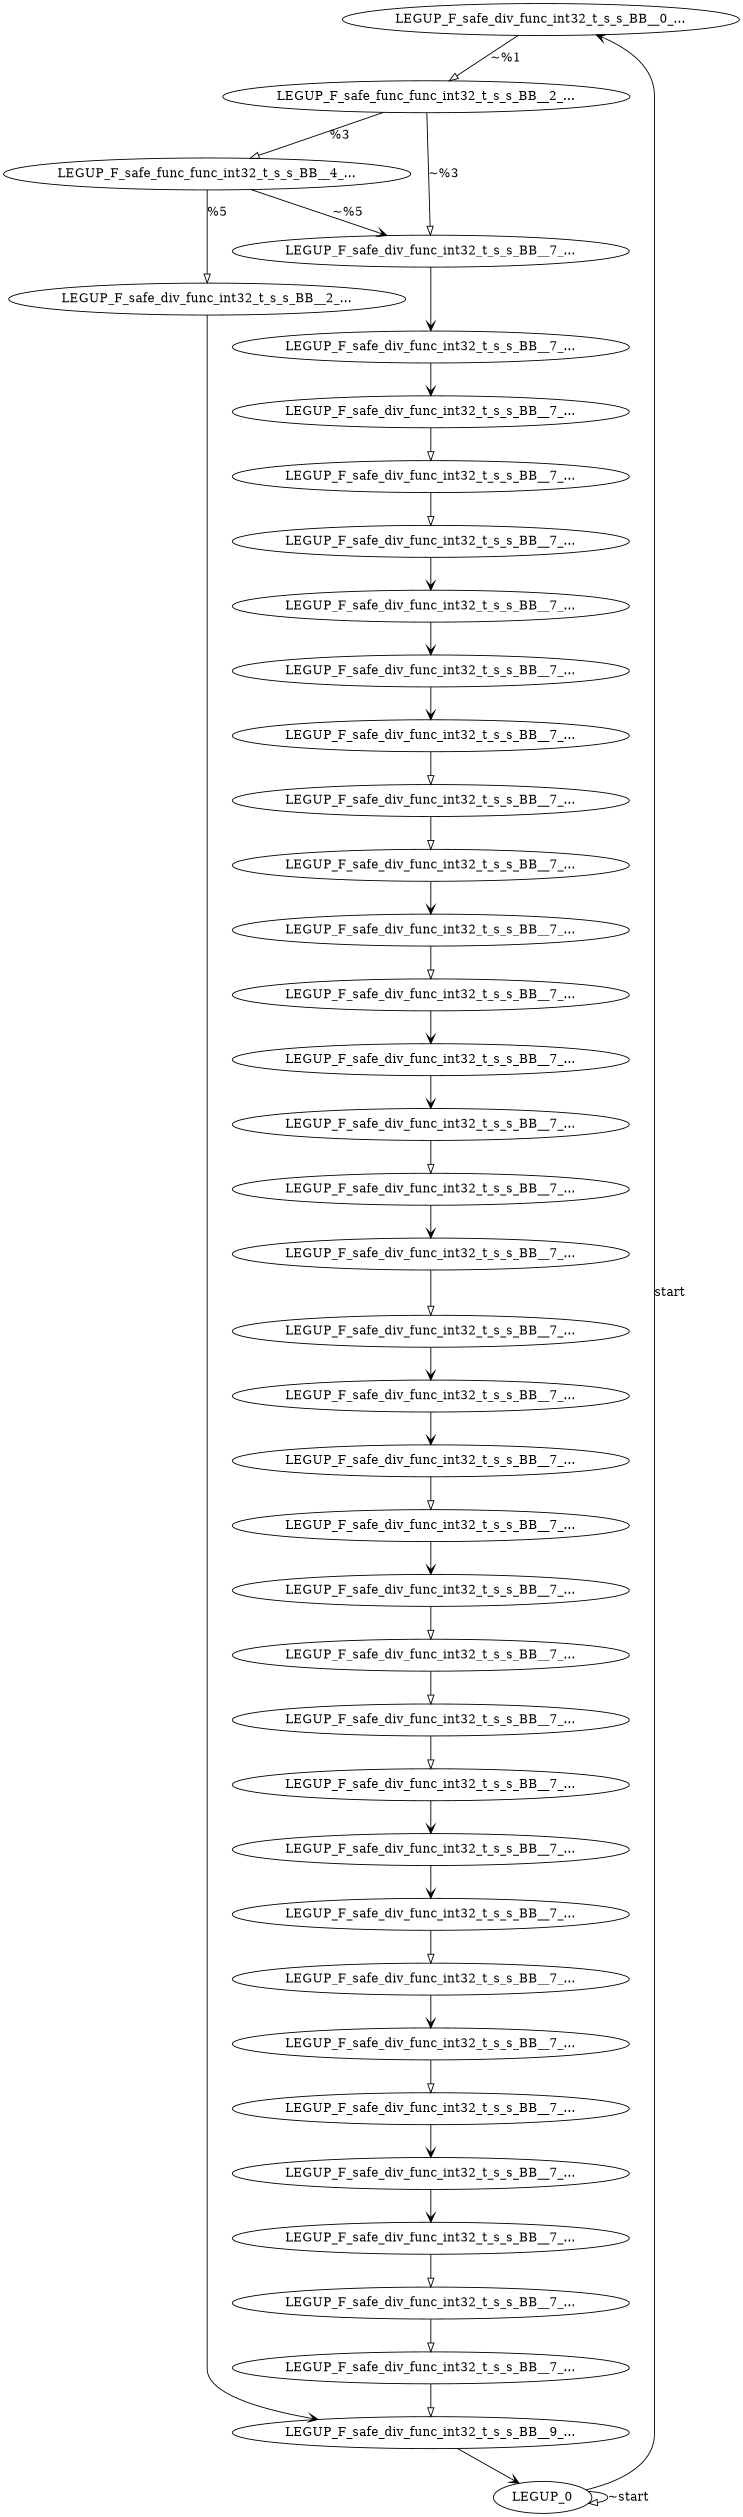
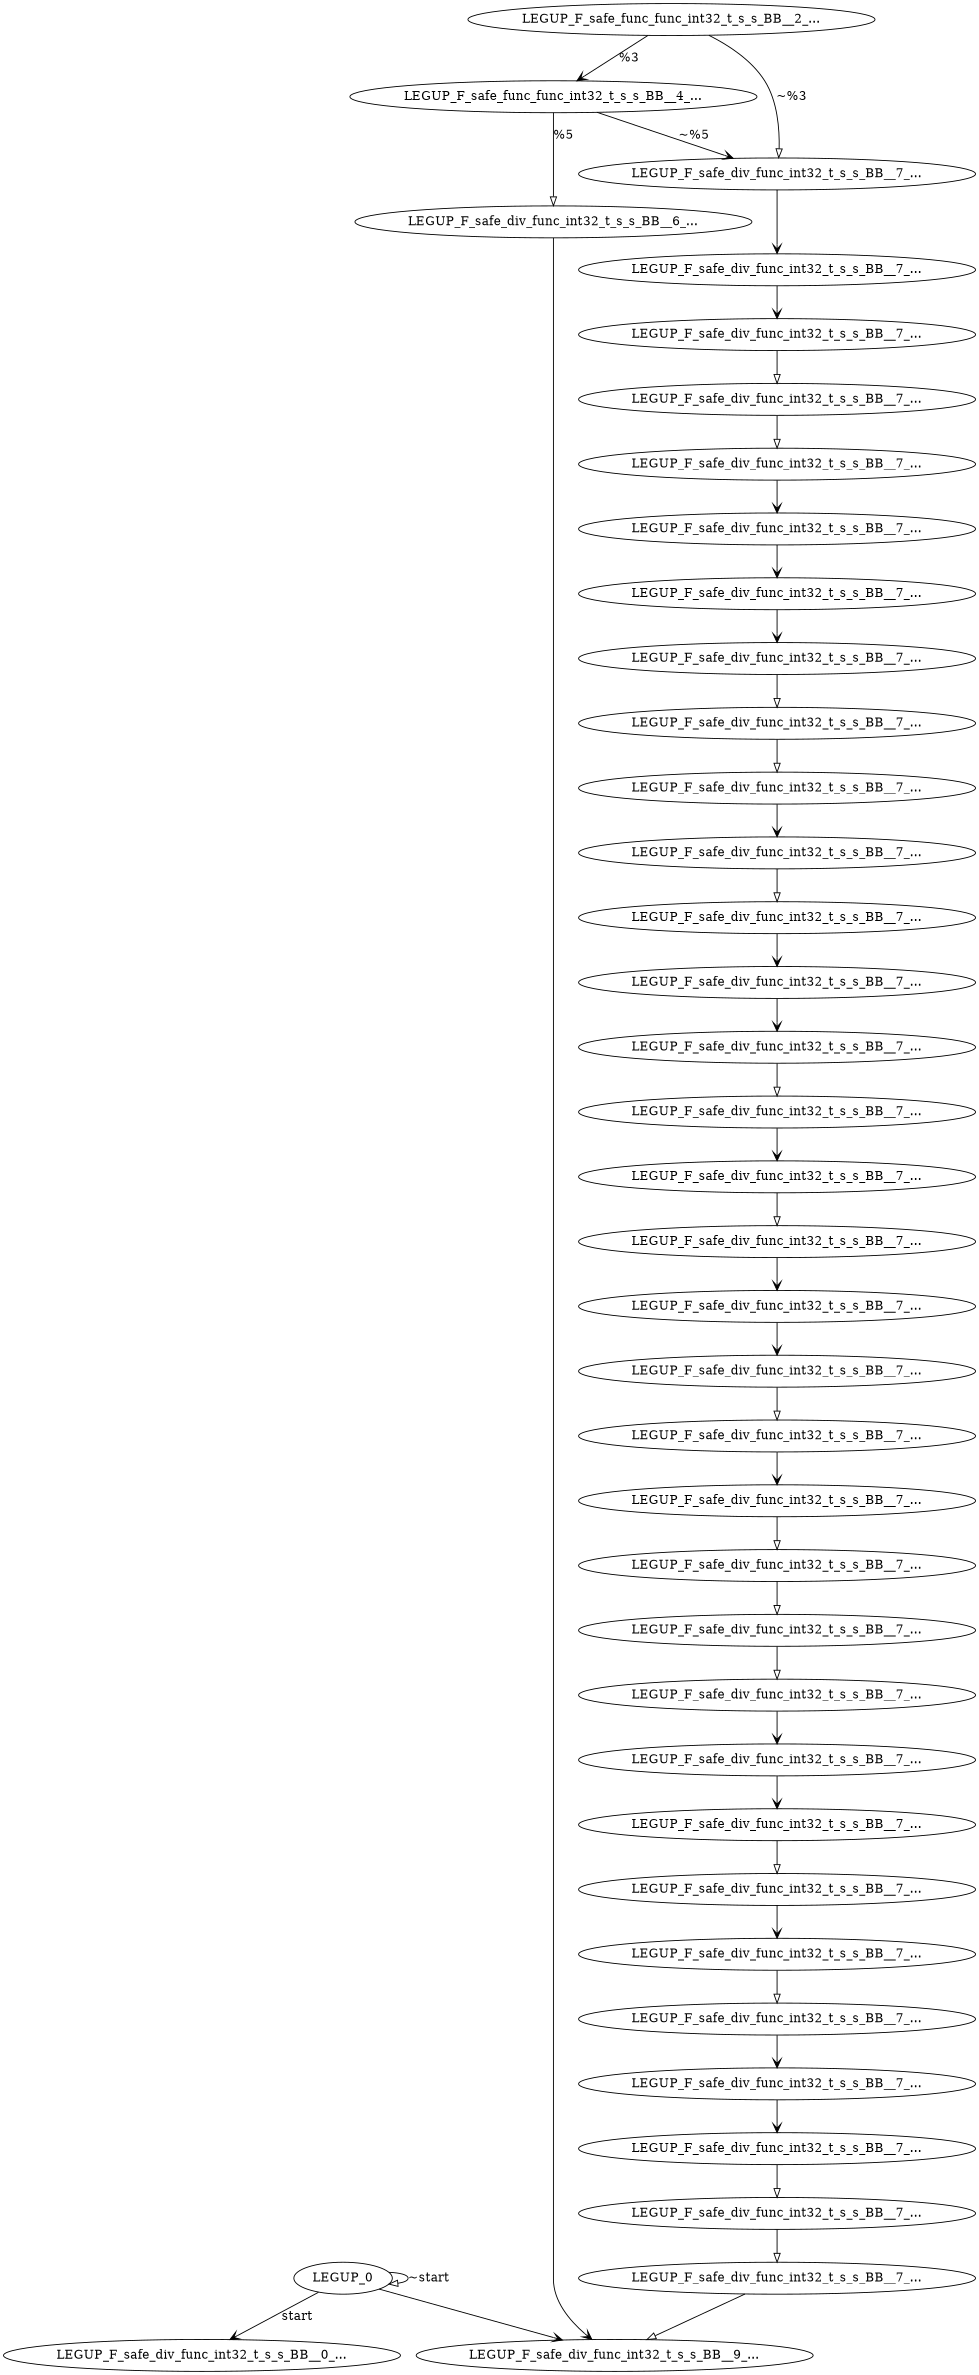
(487, 56) -> none
(321, 134) -> (616, 56)
(207, 299) -> (553, 222)
(484, 2464) -> (466, 2313)
